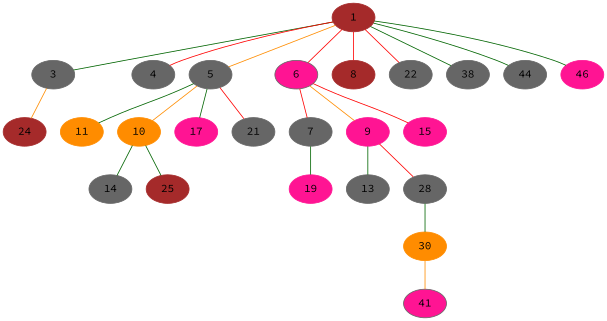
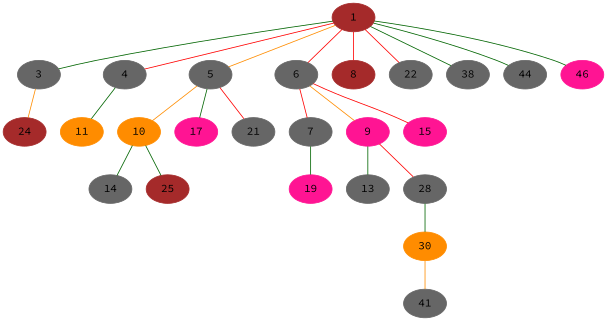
(296, 75) -> (296, 75)
(146, 103) -> (103, 103)
(425, 303) -> (425, 303)
